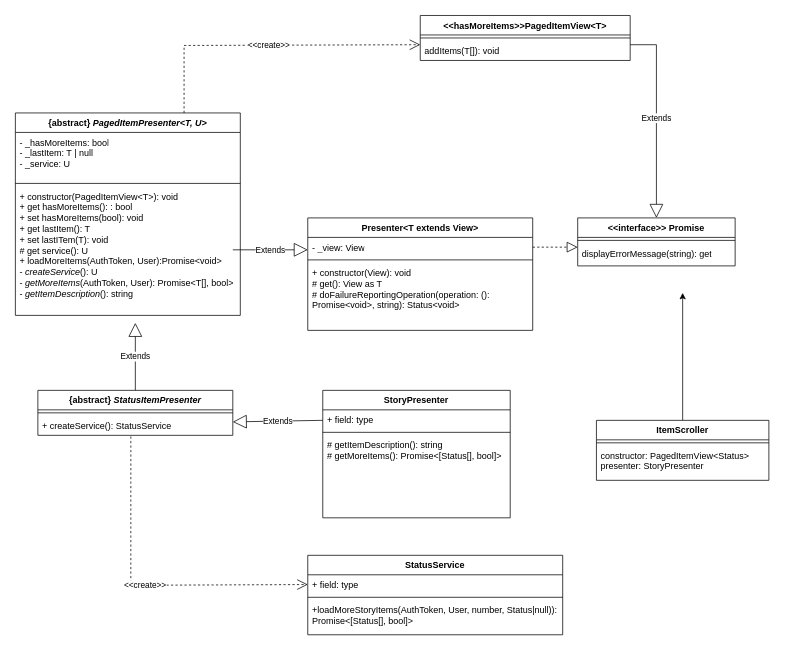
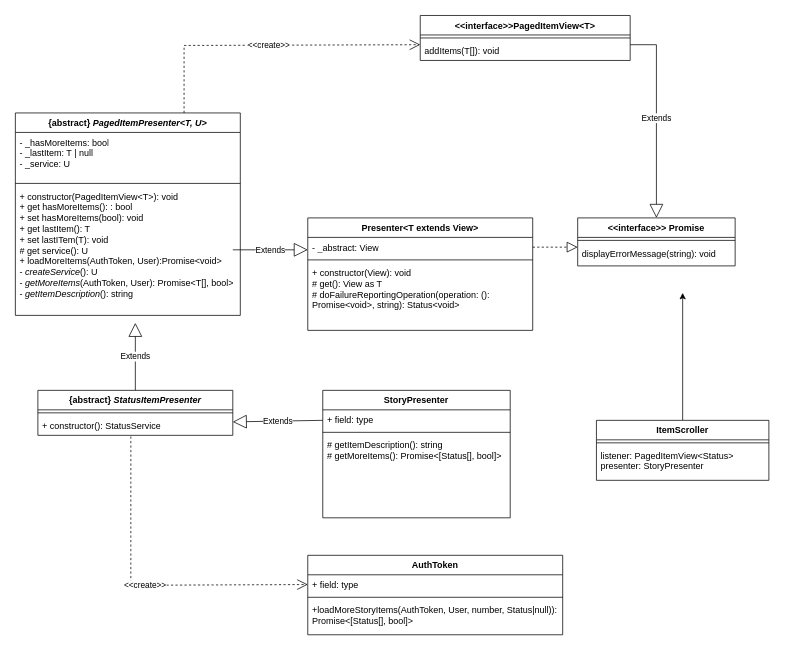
(525, 26) -> (525, 26)
(339, 248) -> (351, 248)
(657, 254) -> (657, 259)
(117, 427) -> (113, 427)
(683, 462) -> (673, 462)
(435, 566) -> (435, 566)
